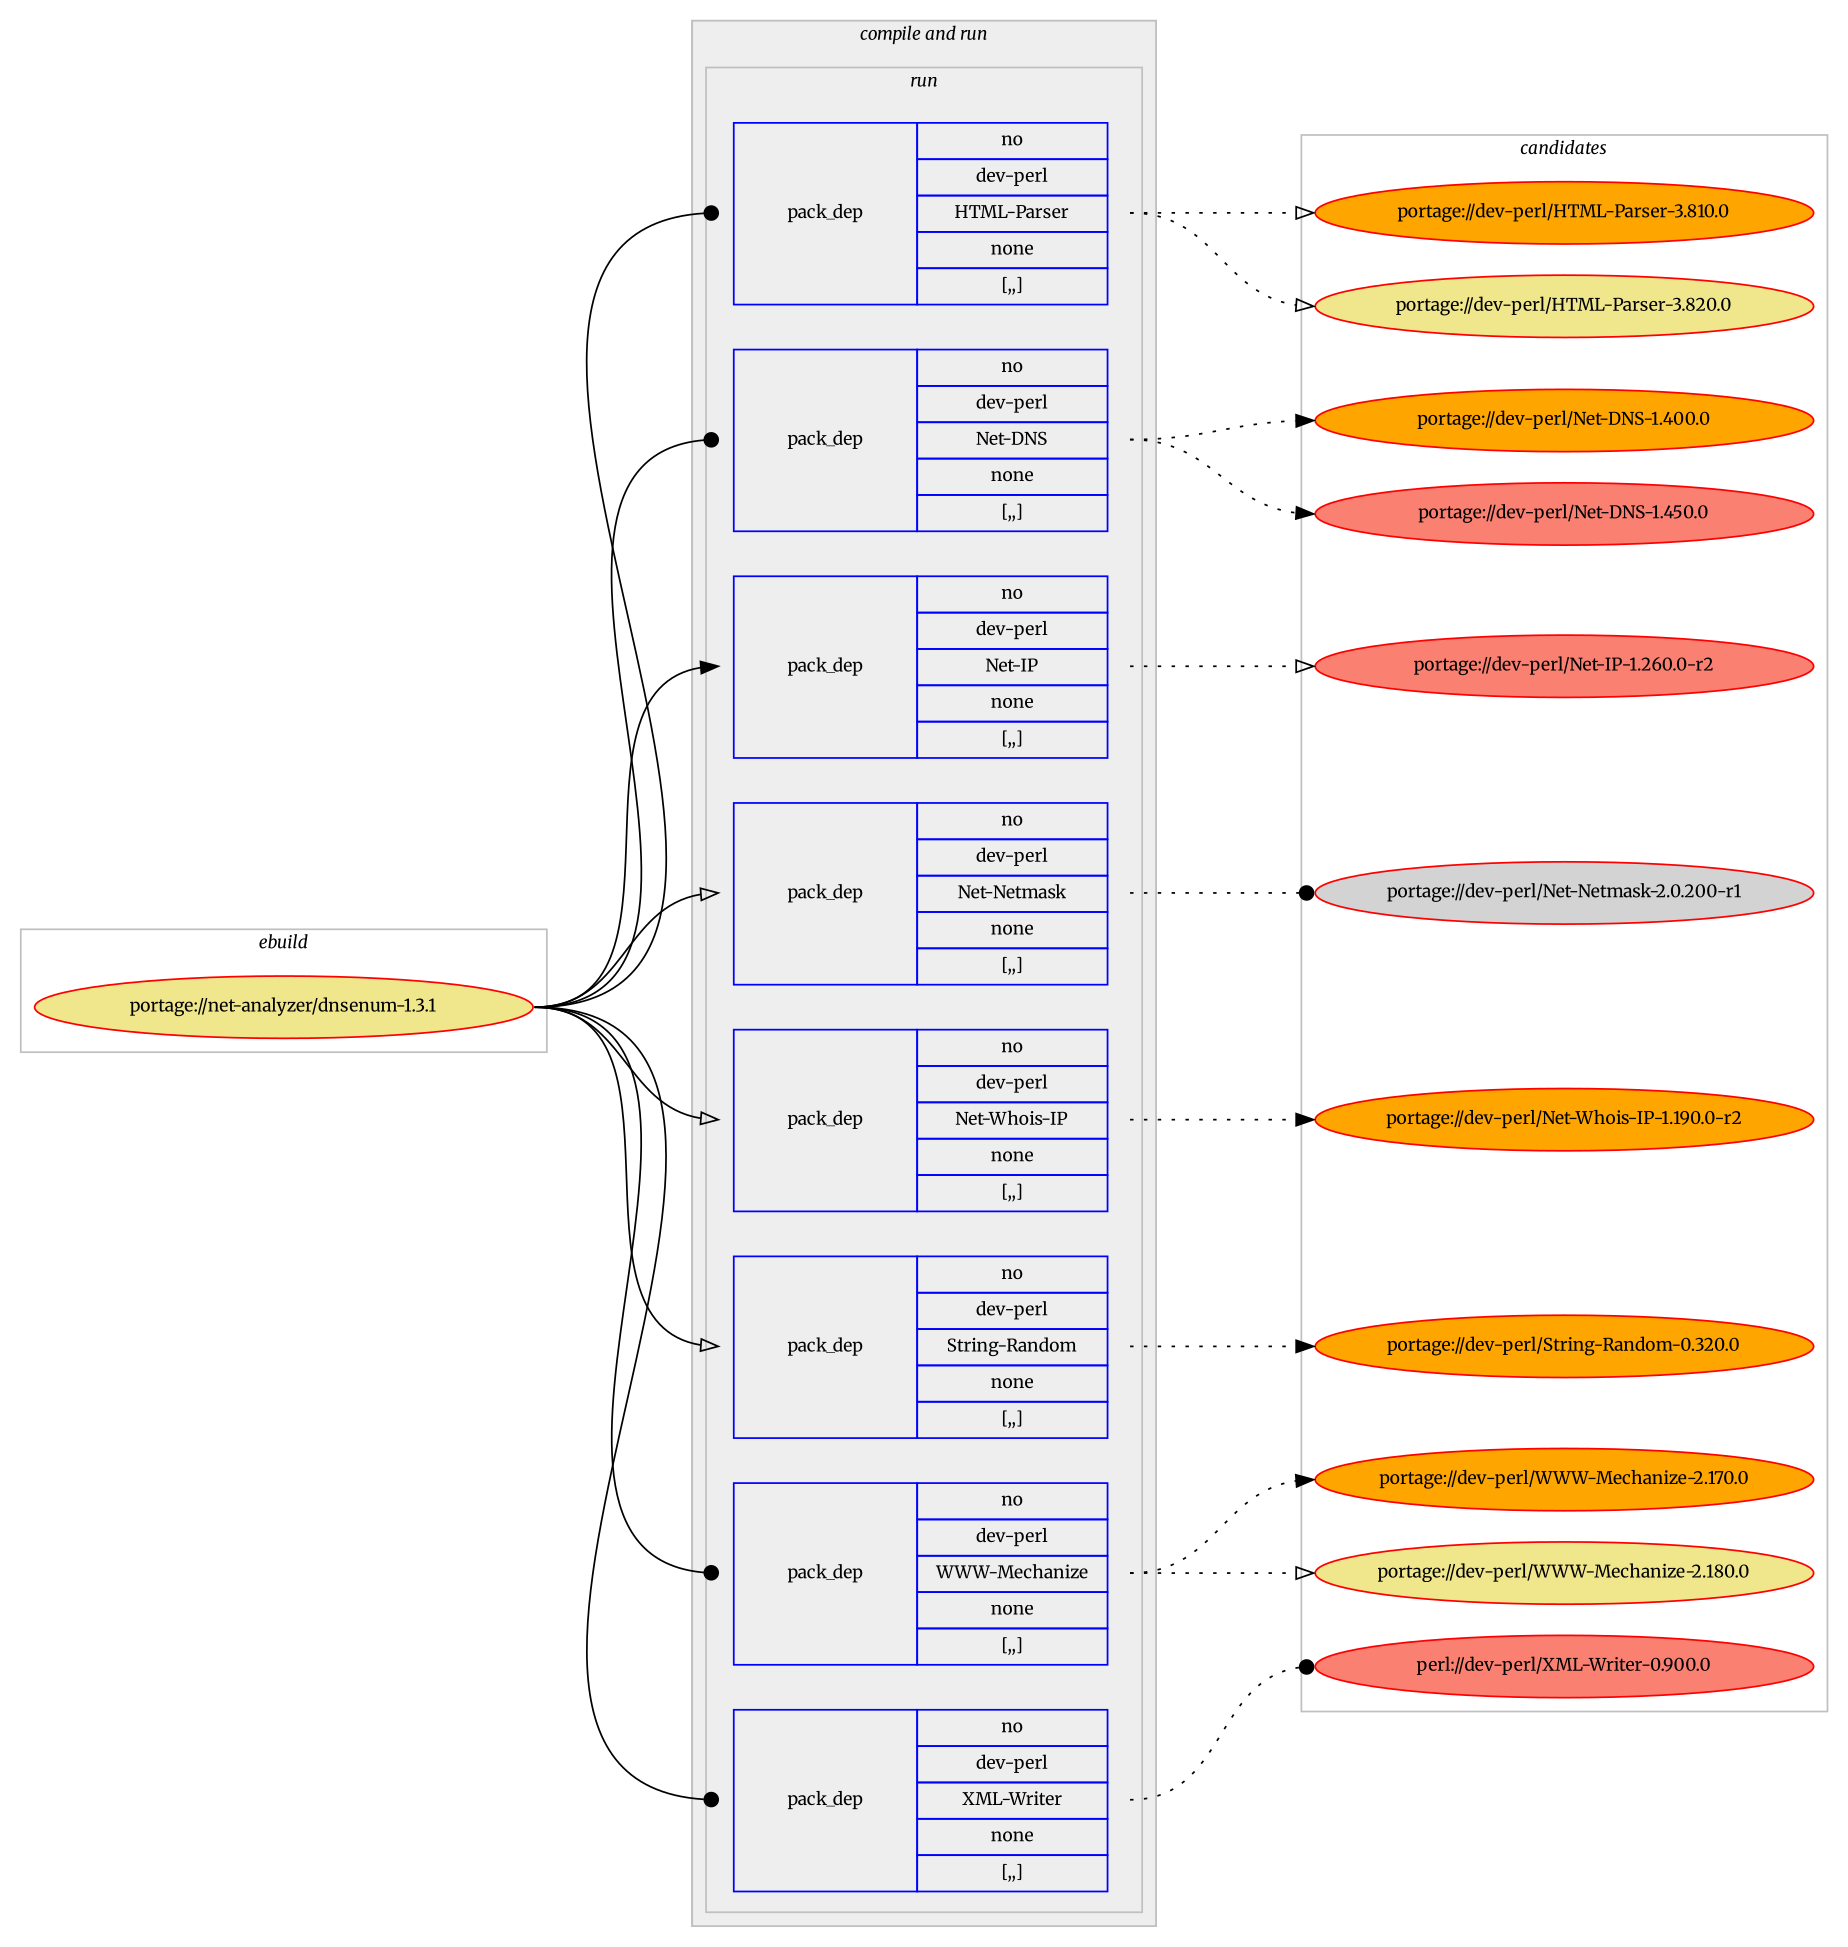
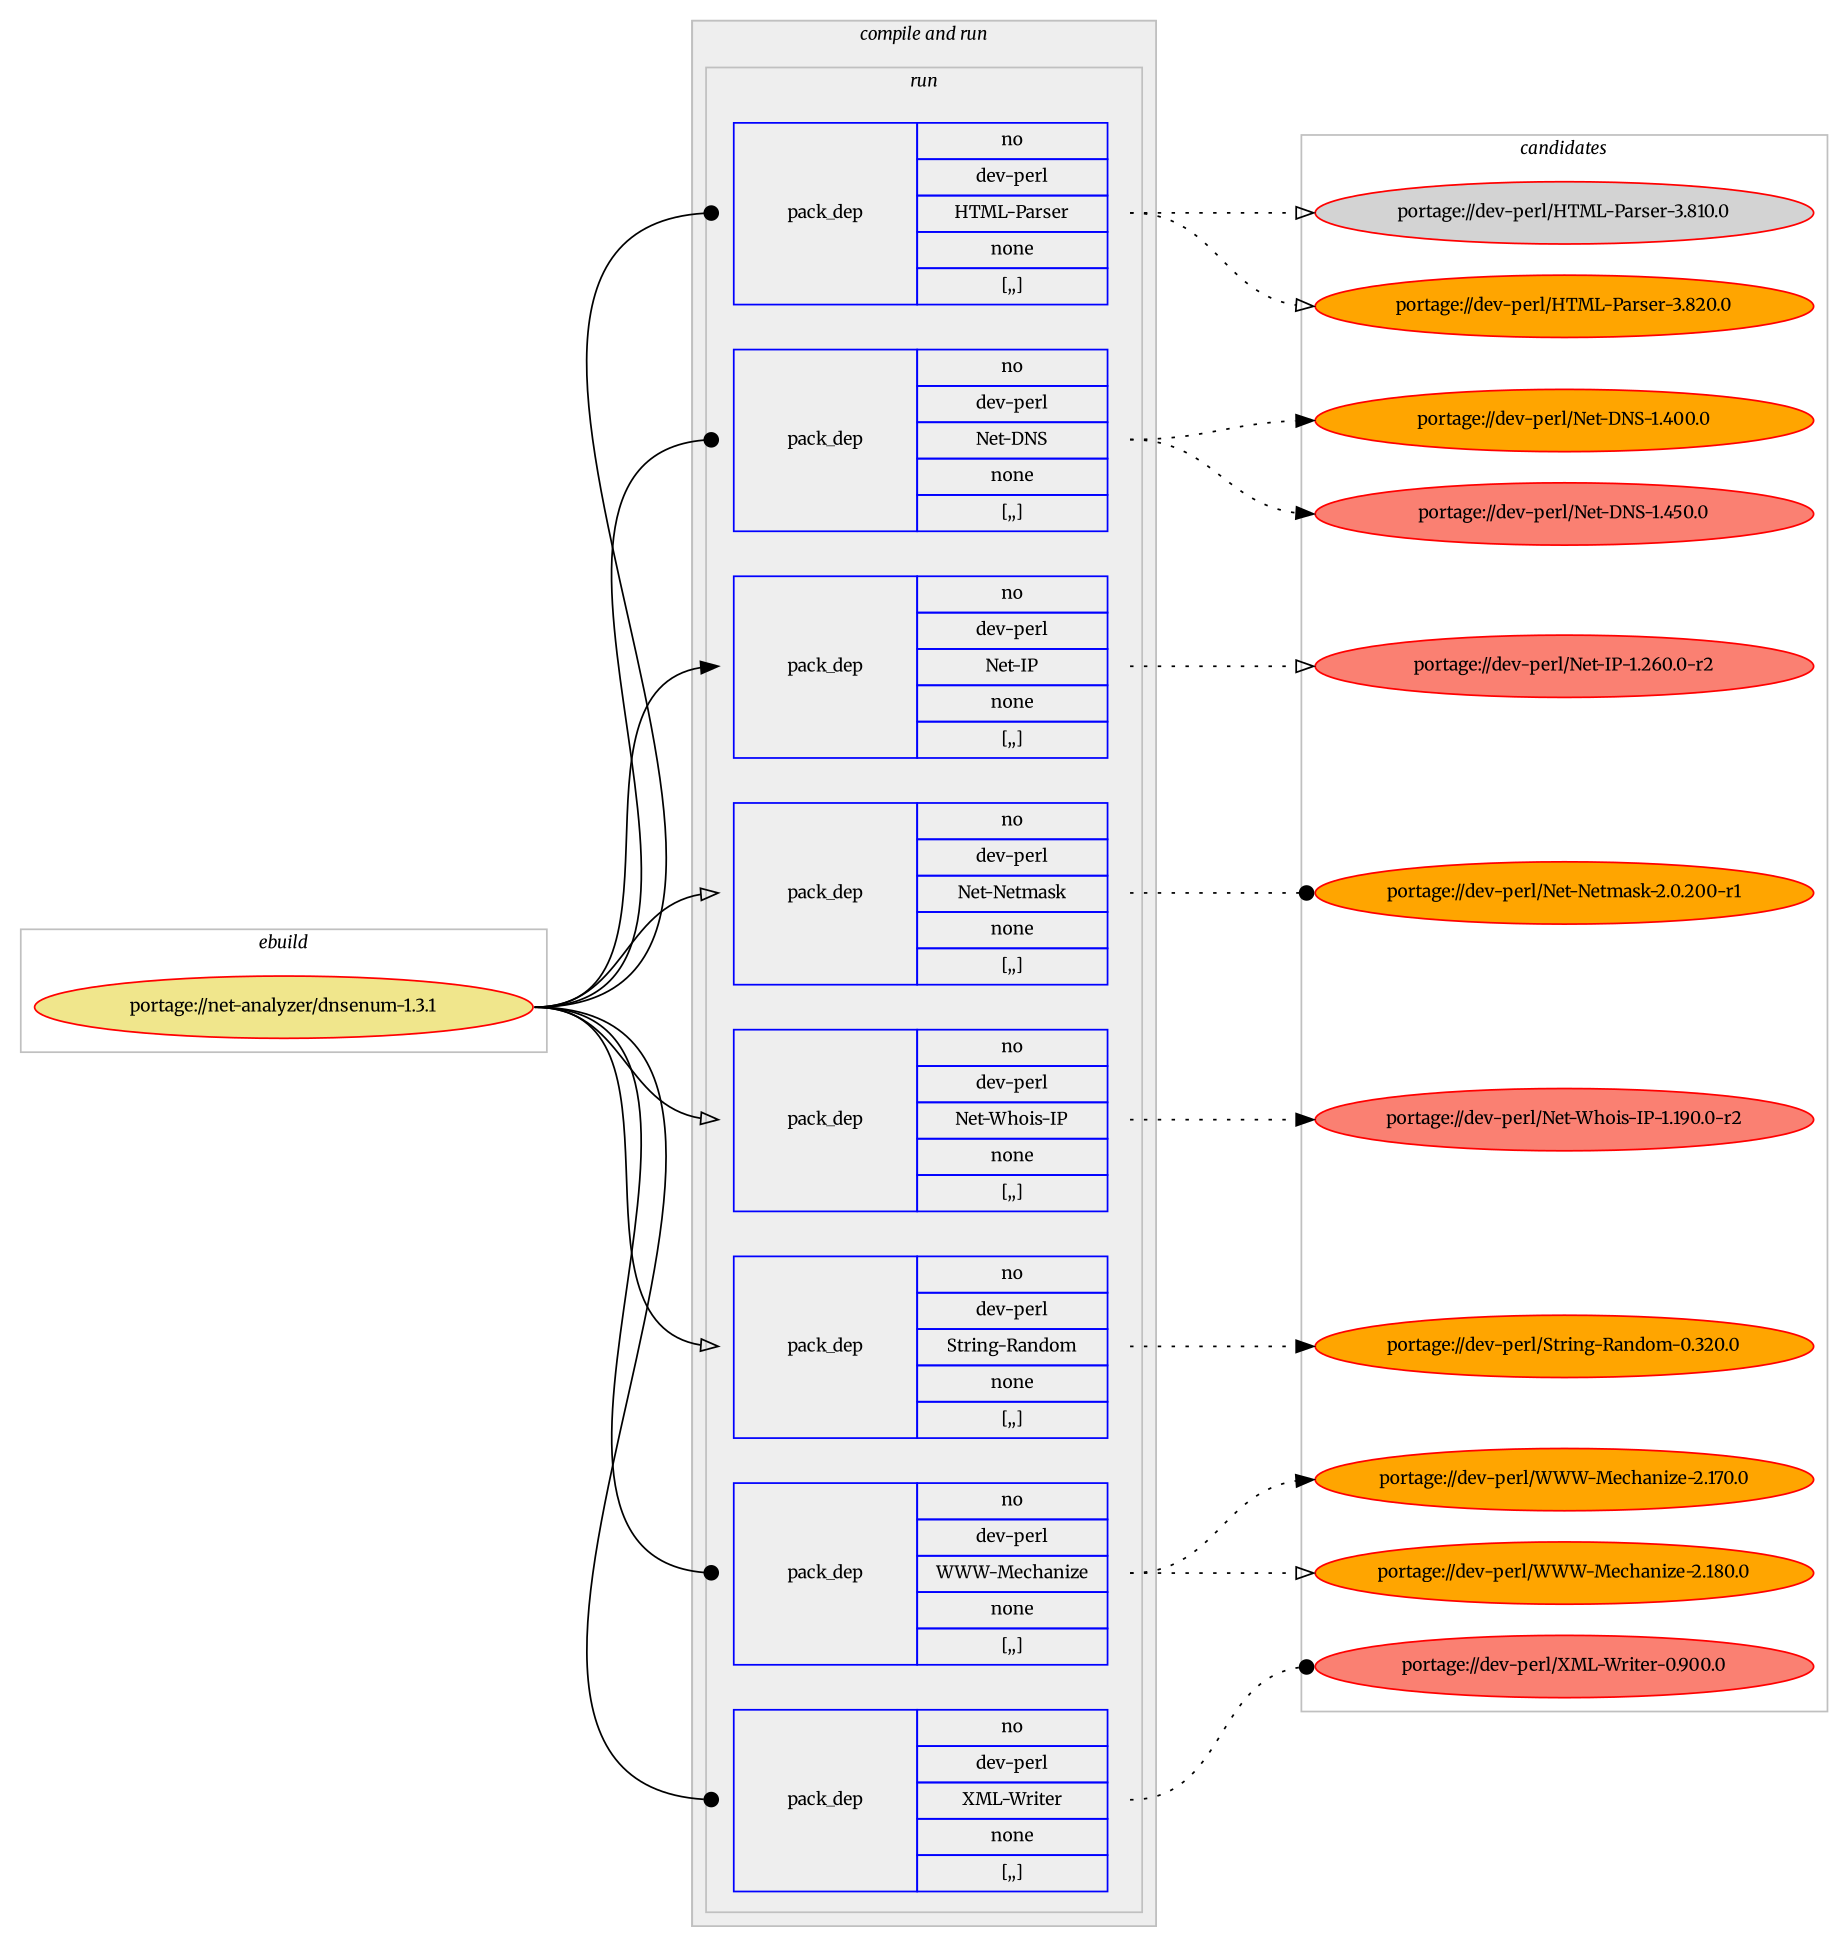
(1564, 213) -> (1564, 213)
(1564, 306) -> (1564, 306)
(1564, 893) -> (1564, 893)
(1564, 1120) -> (1564, 1120)
(1564, 1573) -> (1564, 1573)
(1564, 1667) -> (1564, 1667)
